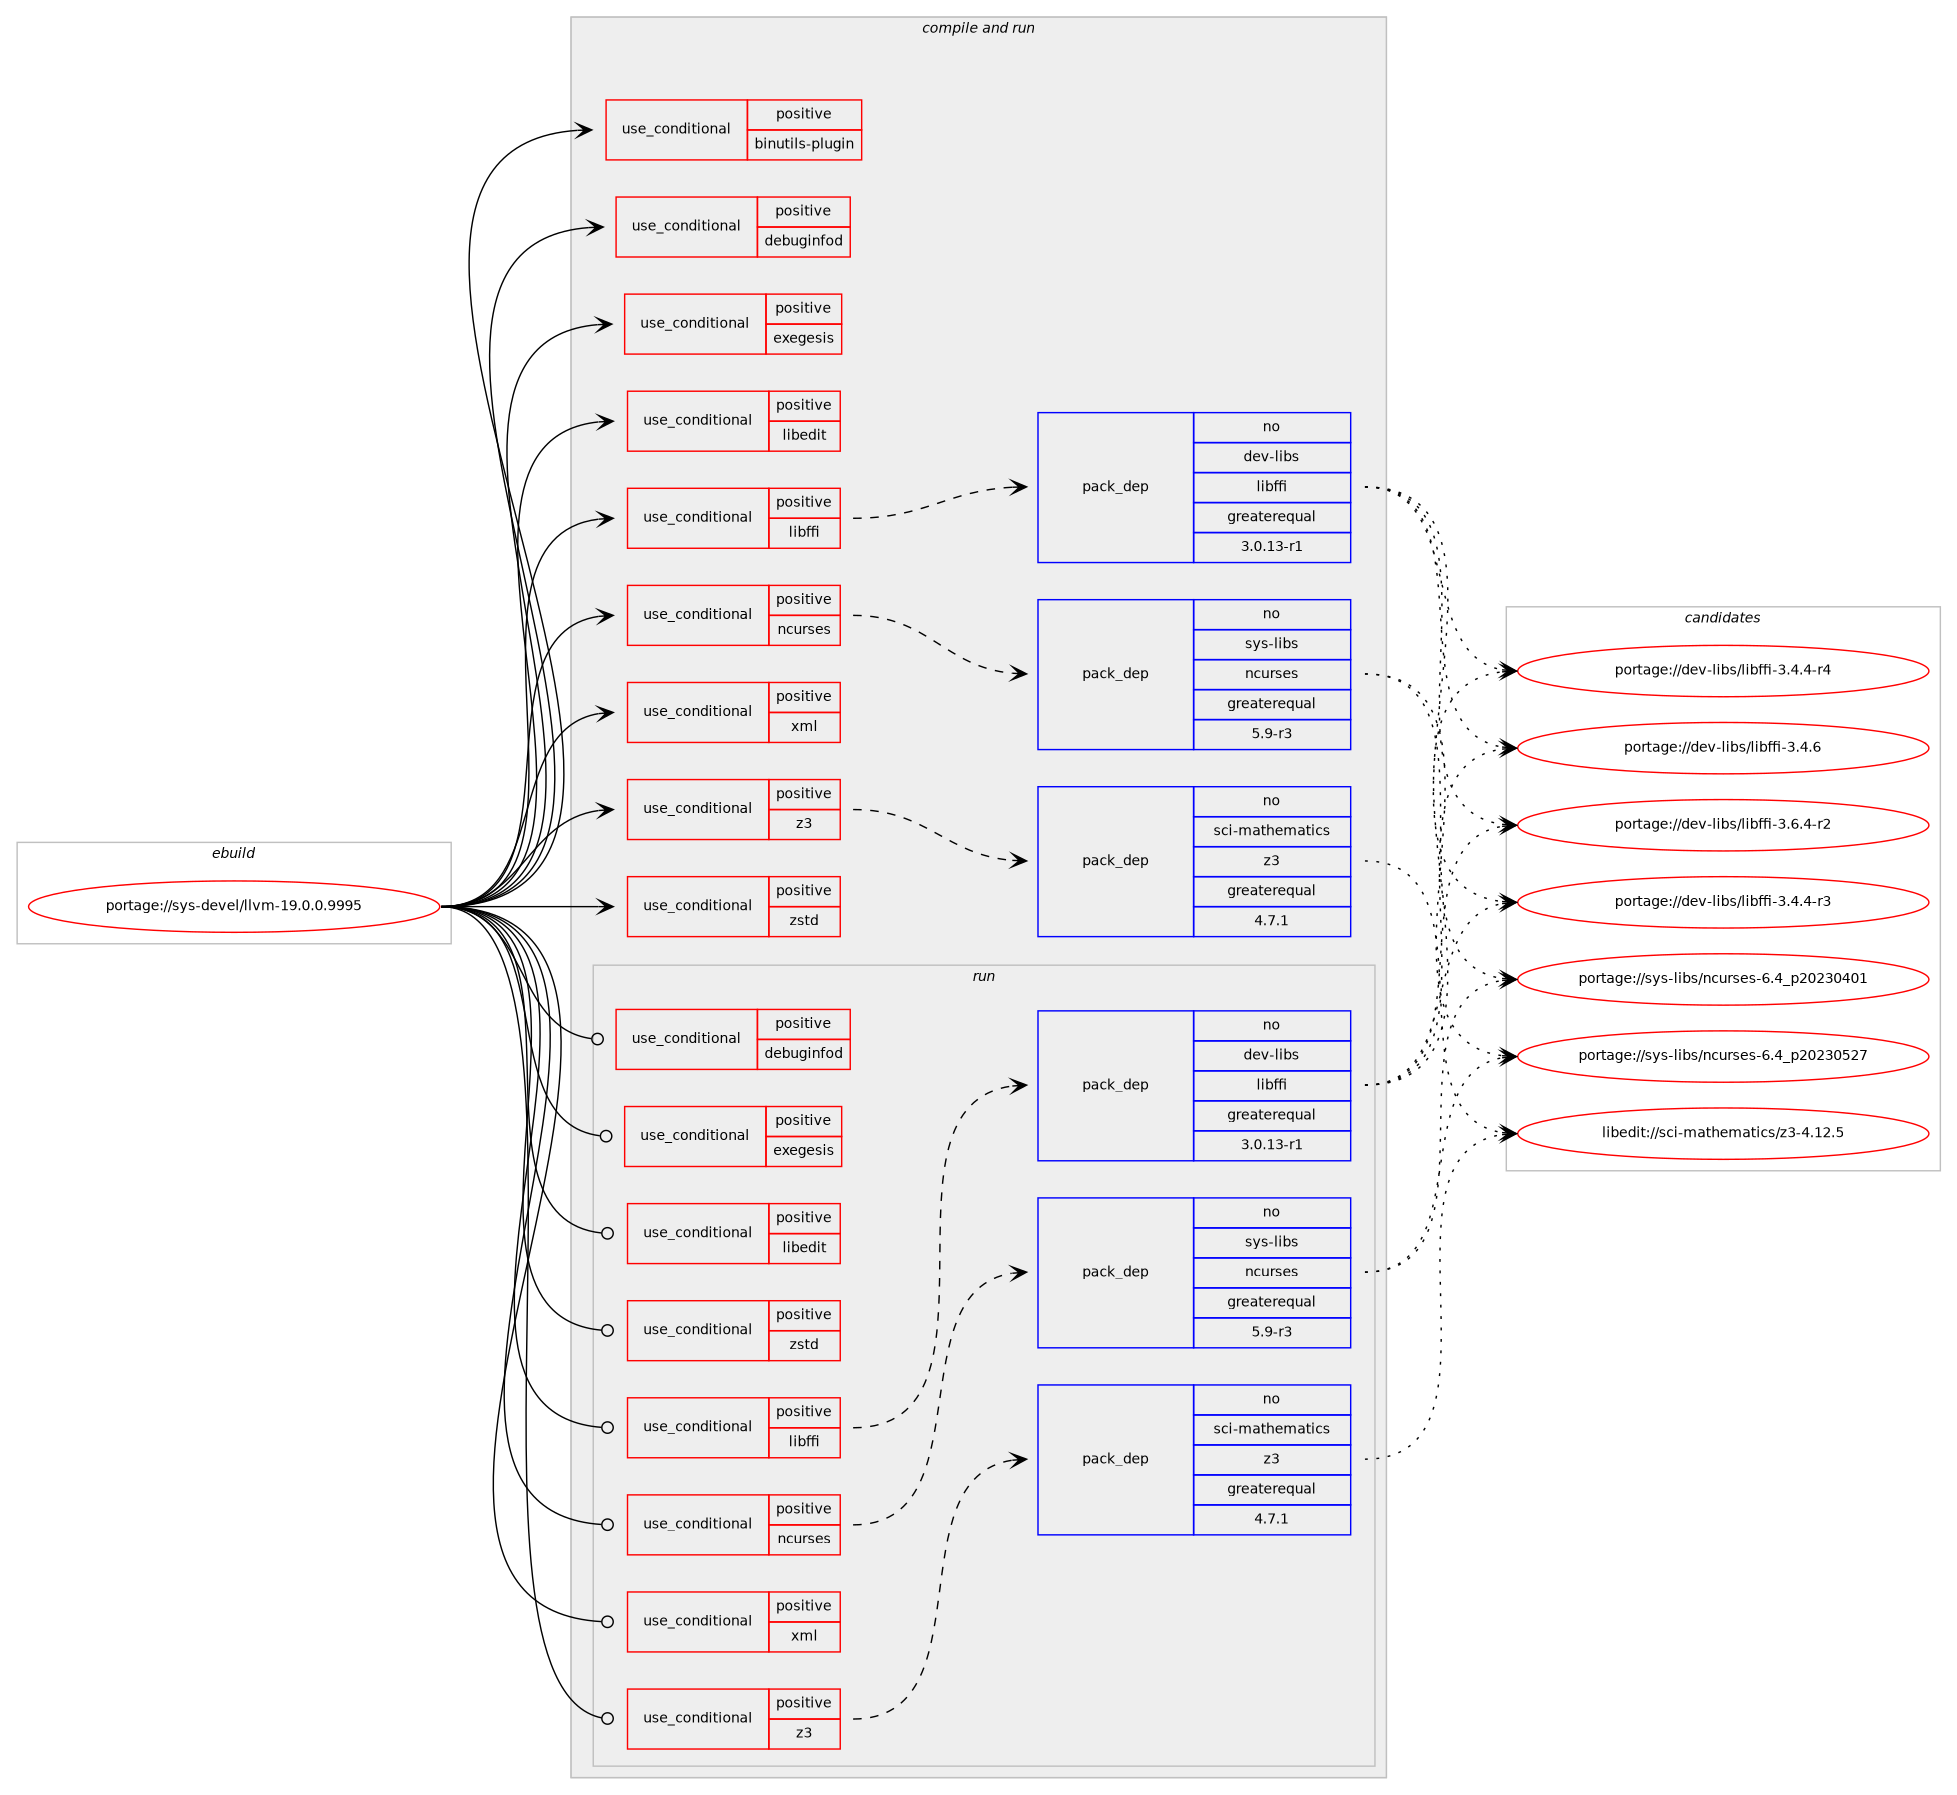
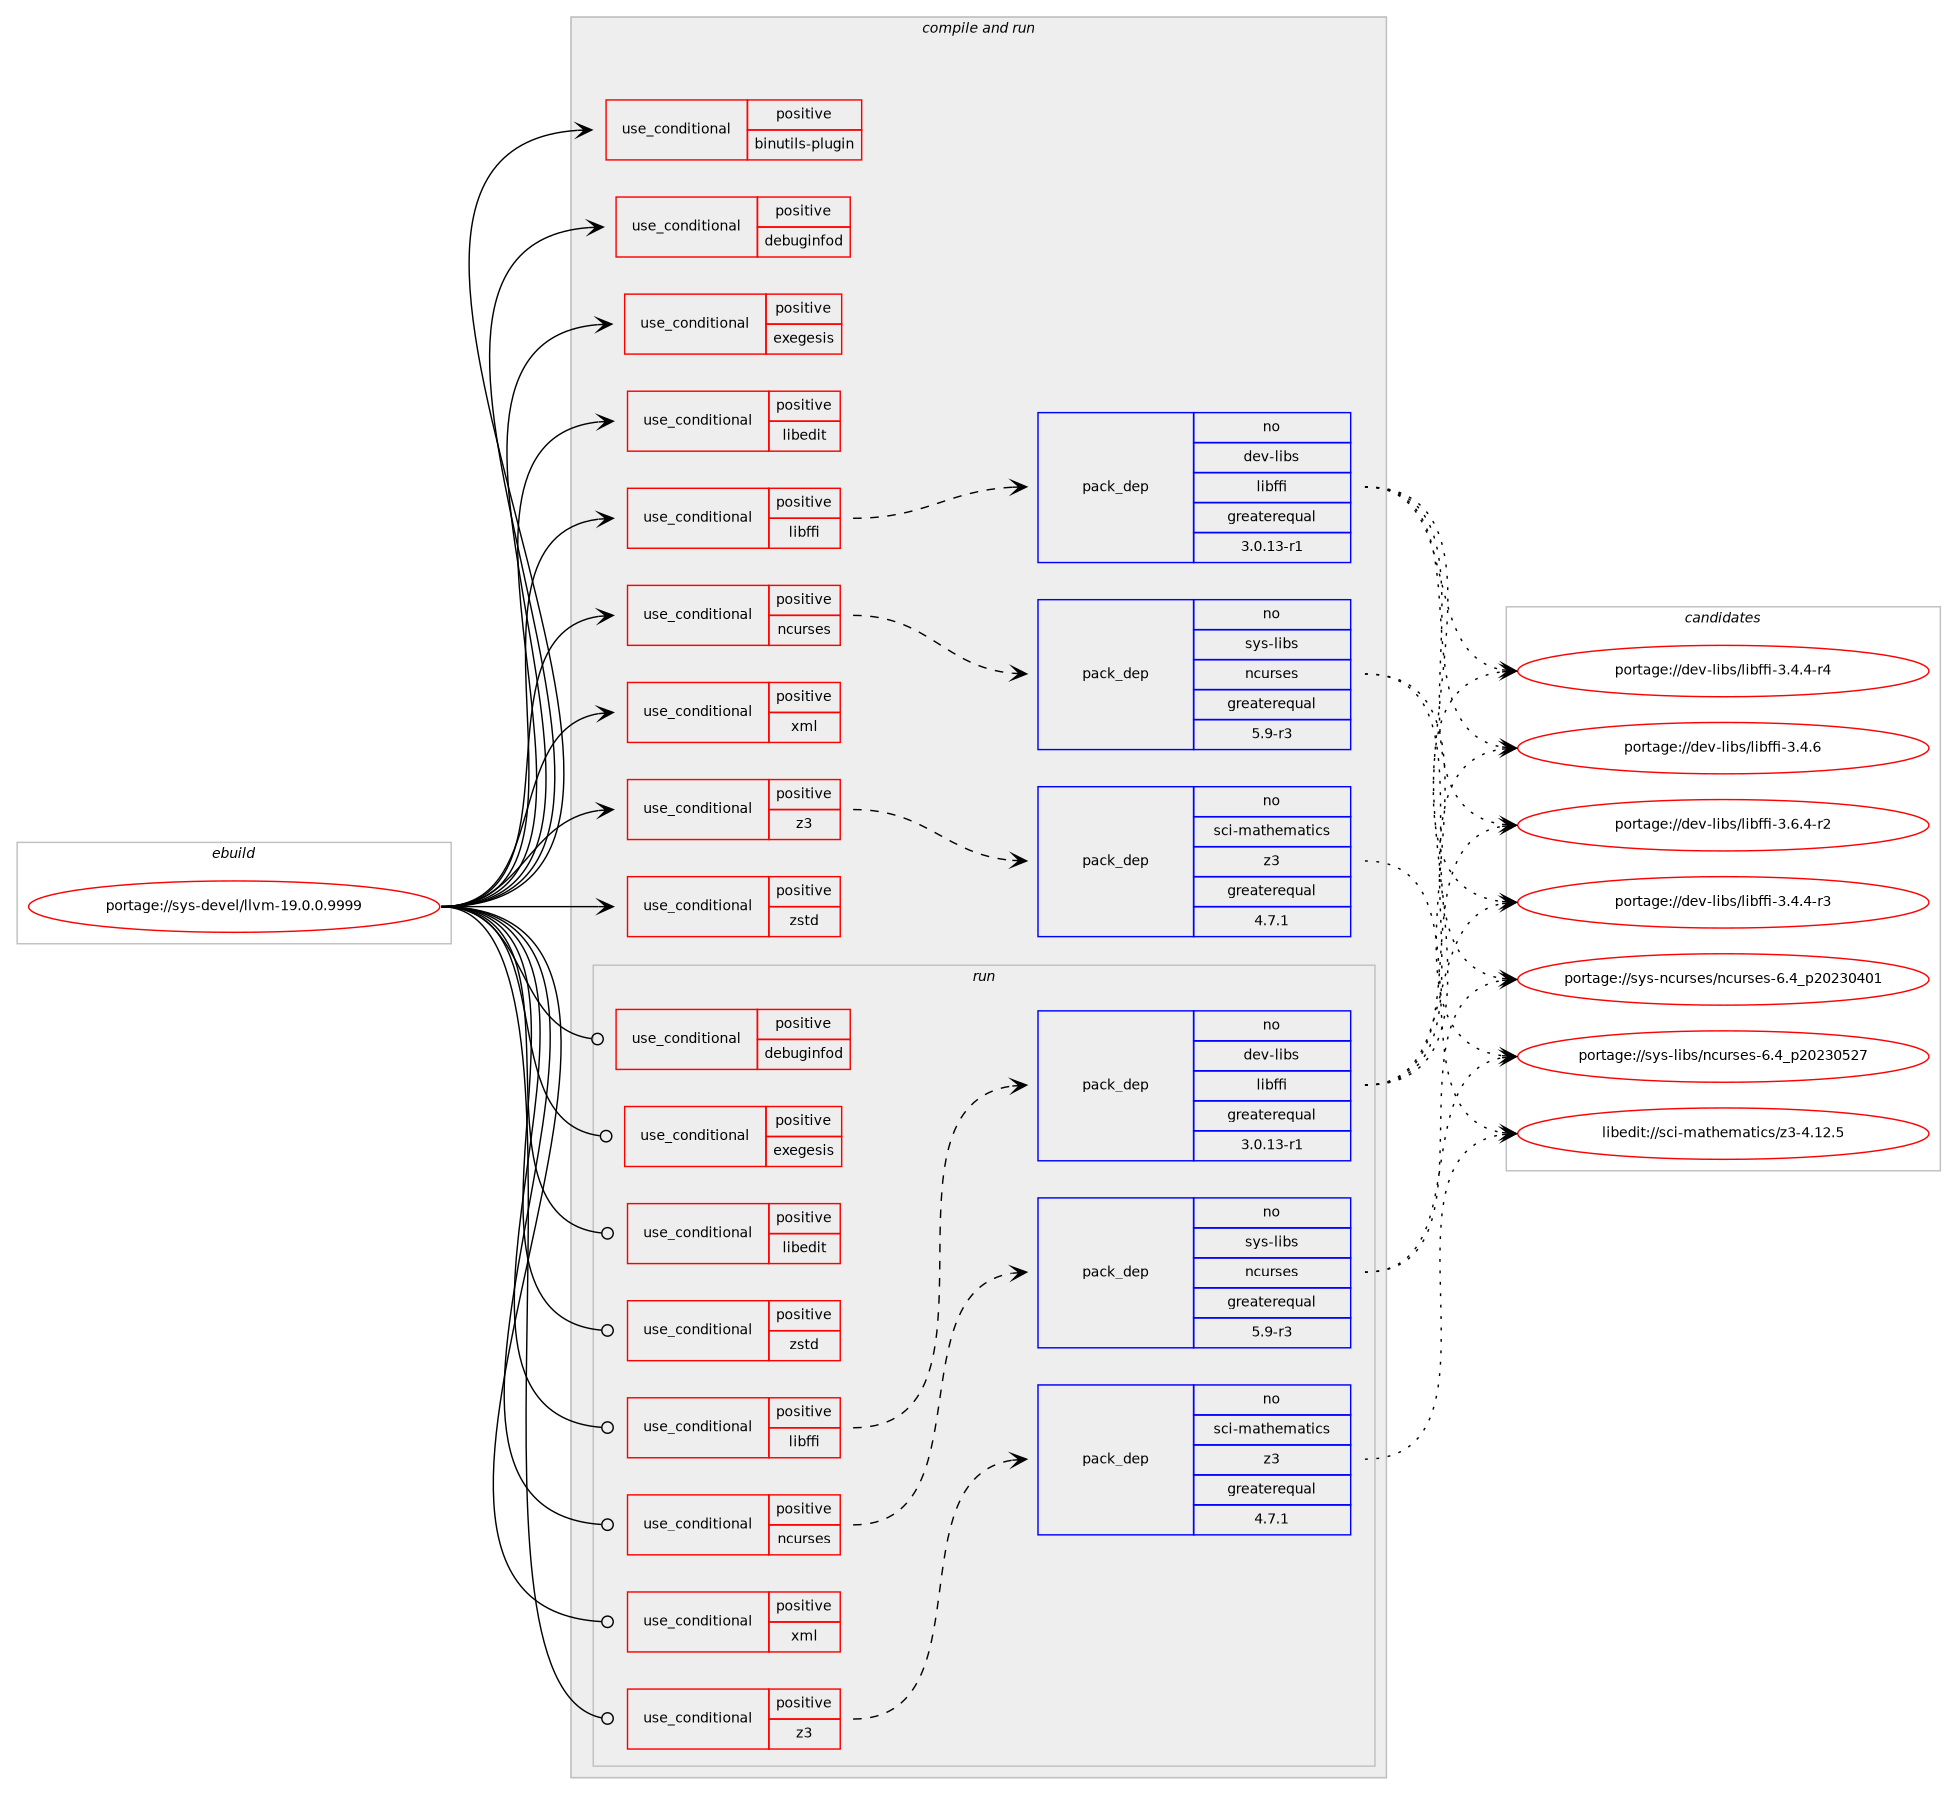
(234, 907) -> (234, 907)
(1723, 979) -> (1723, 979)
